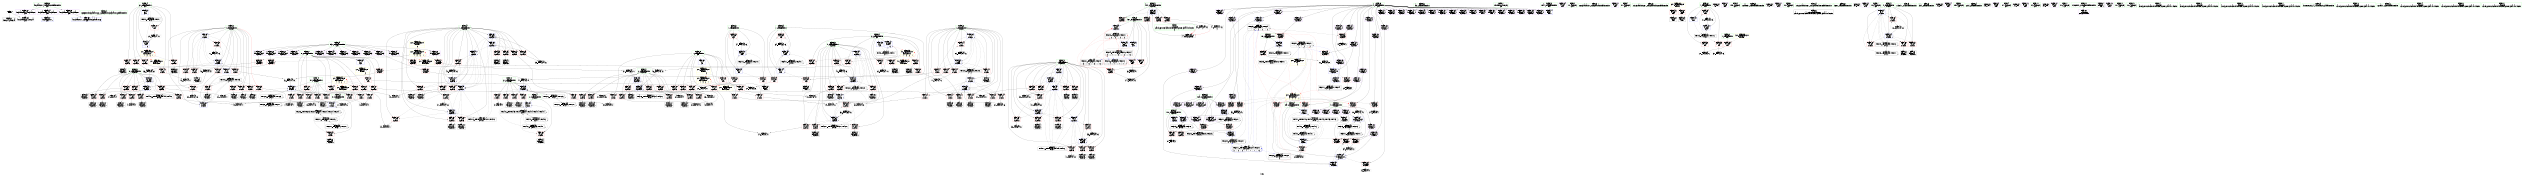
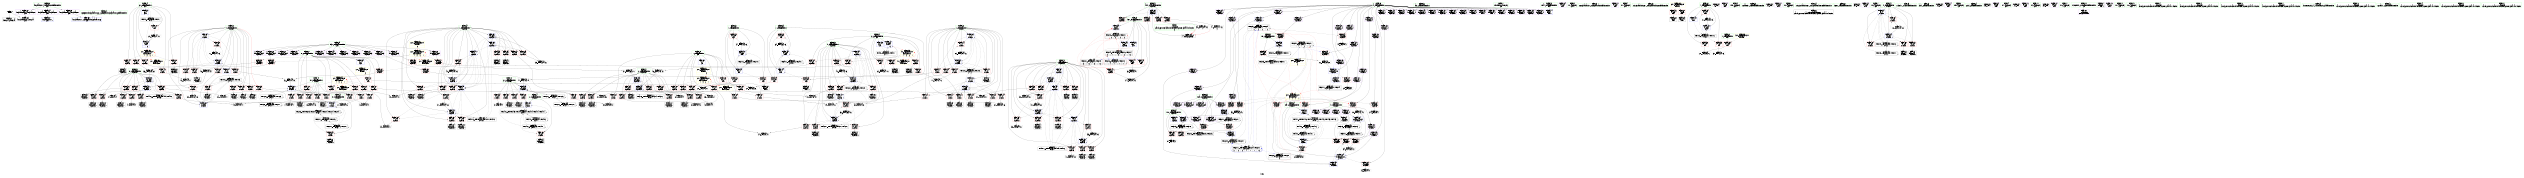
(452, 114) -> (452, 114)
